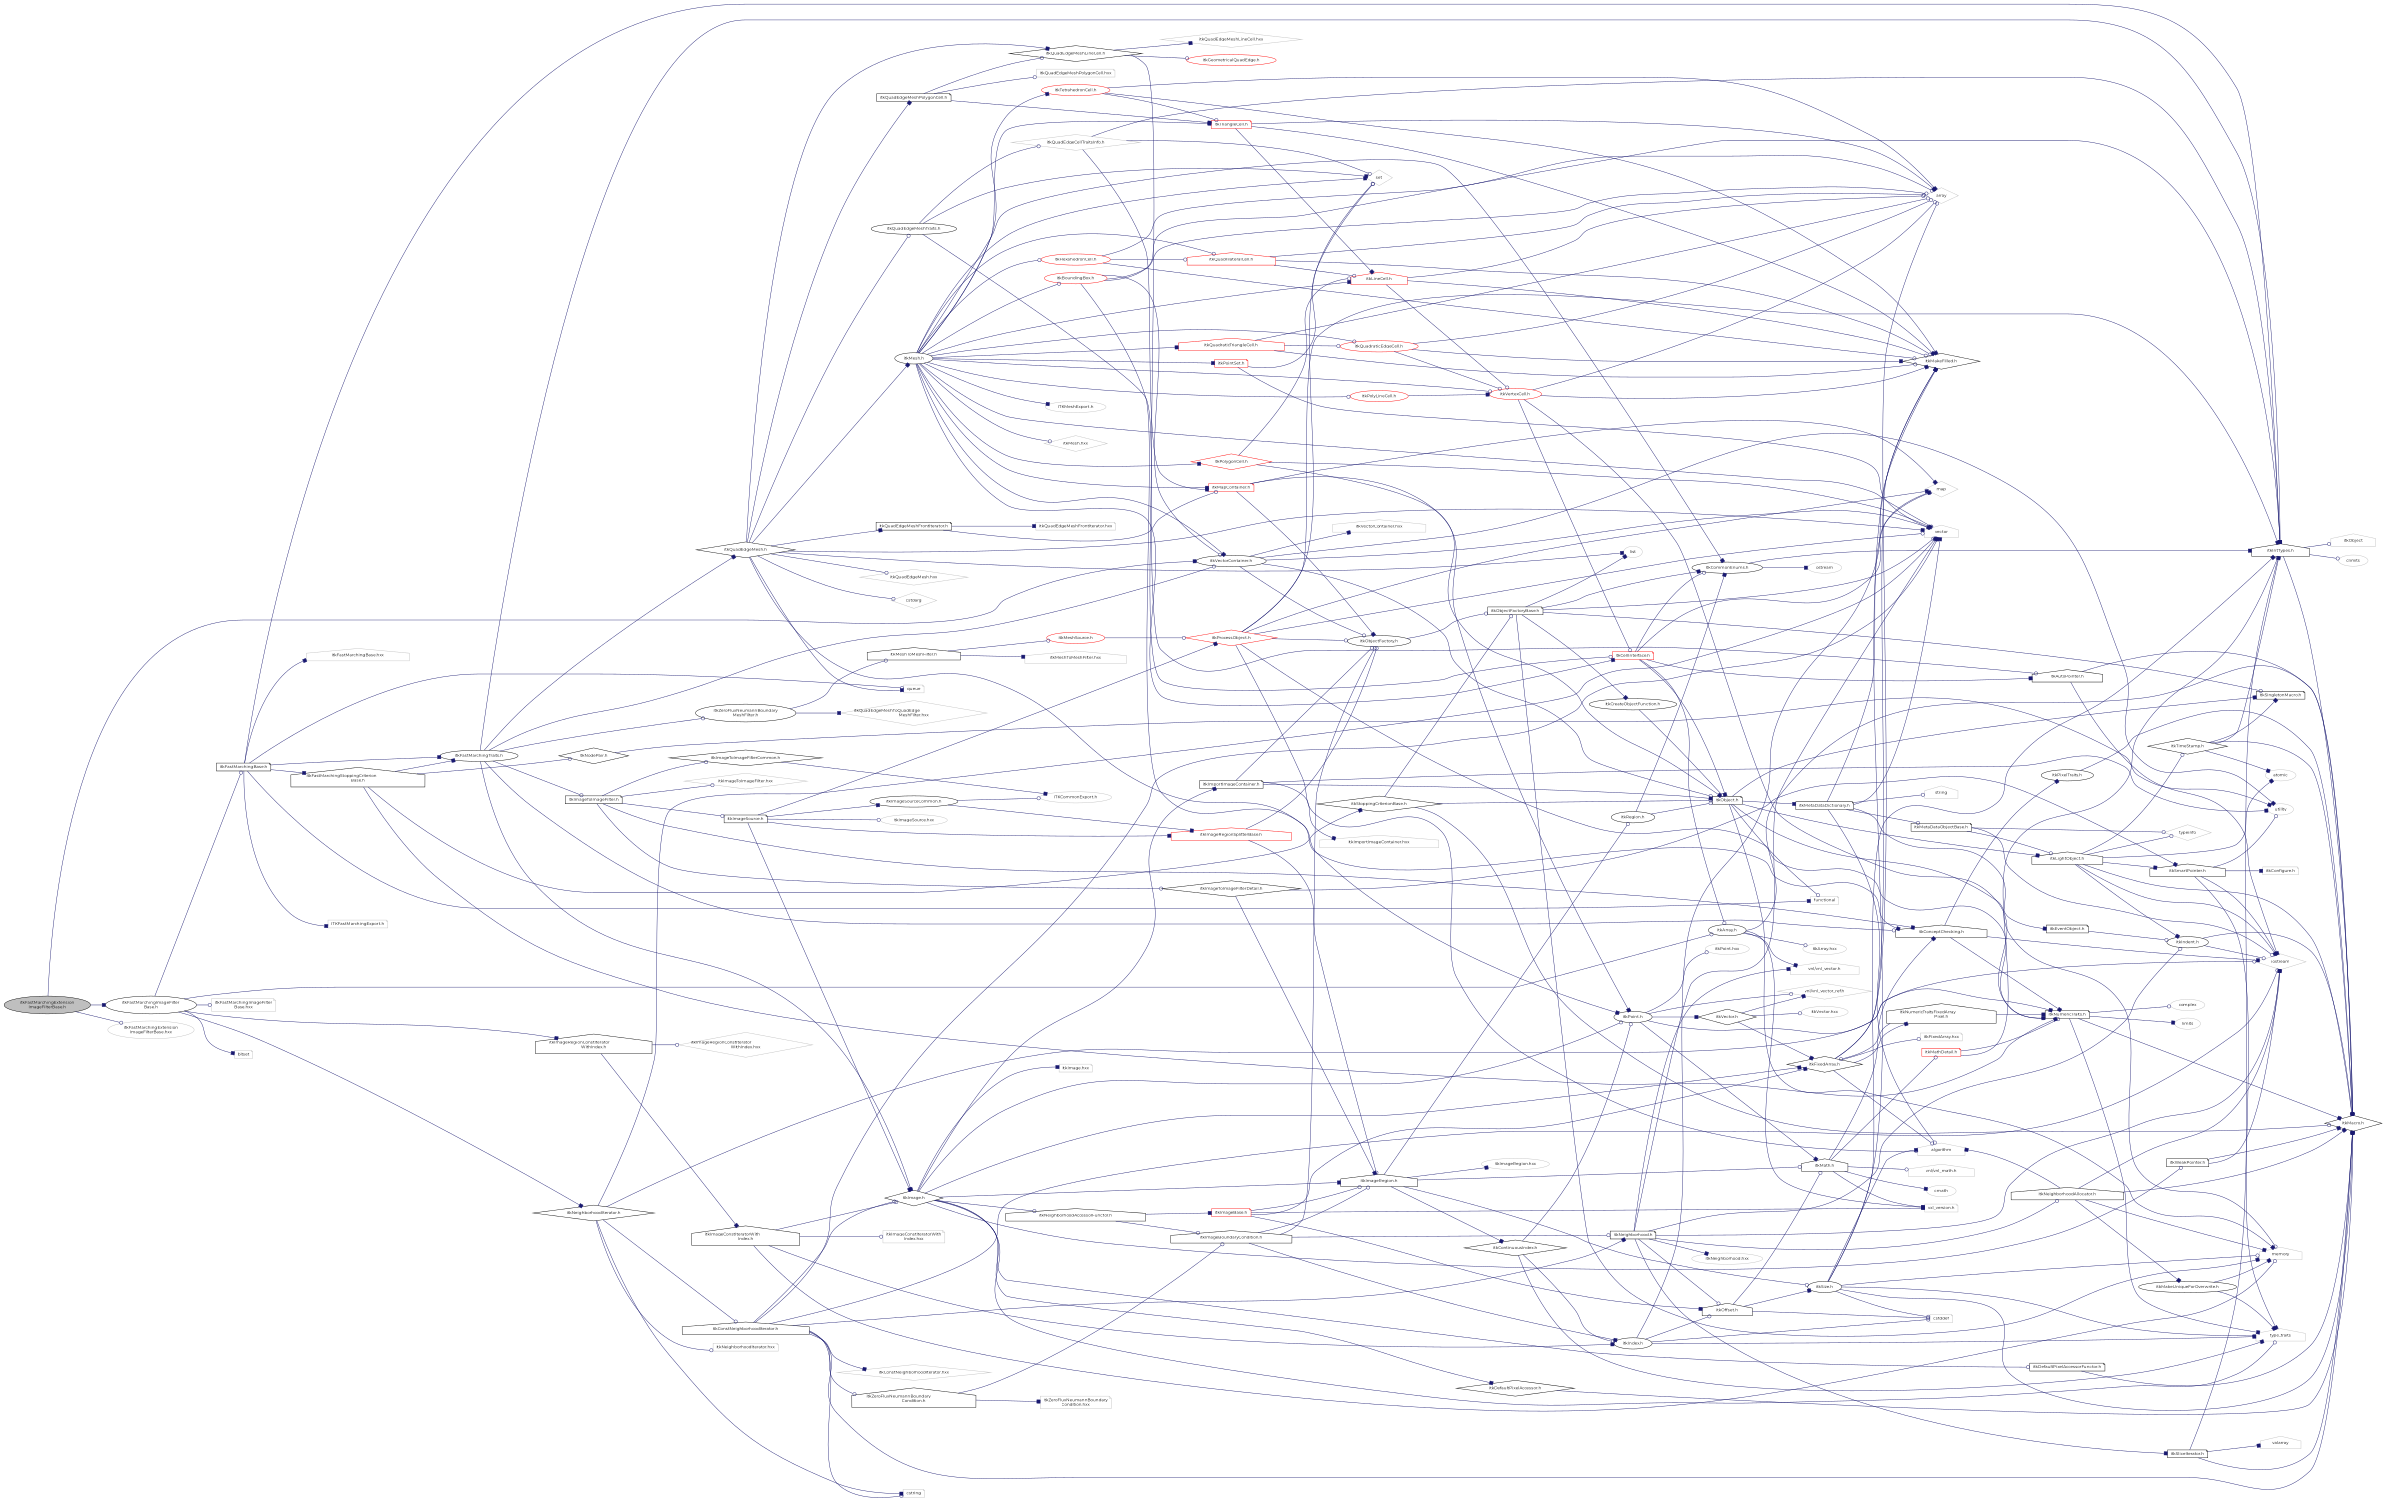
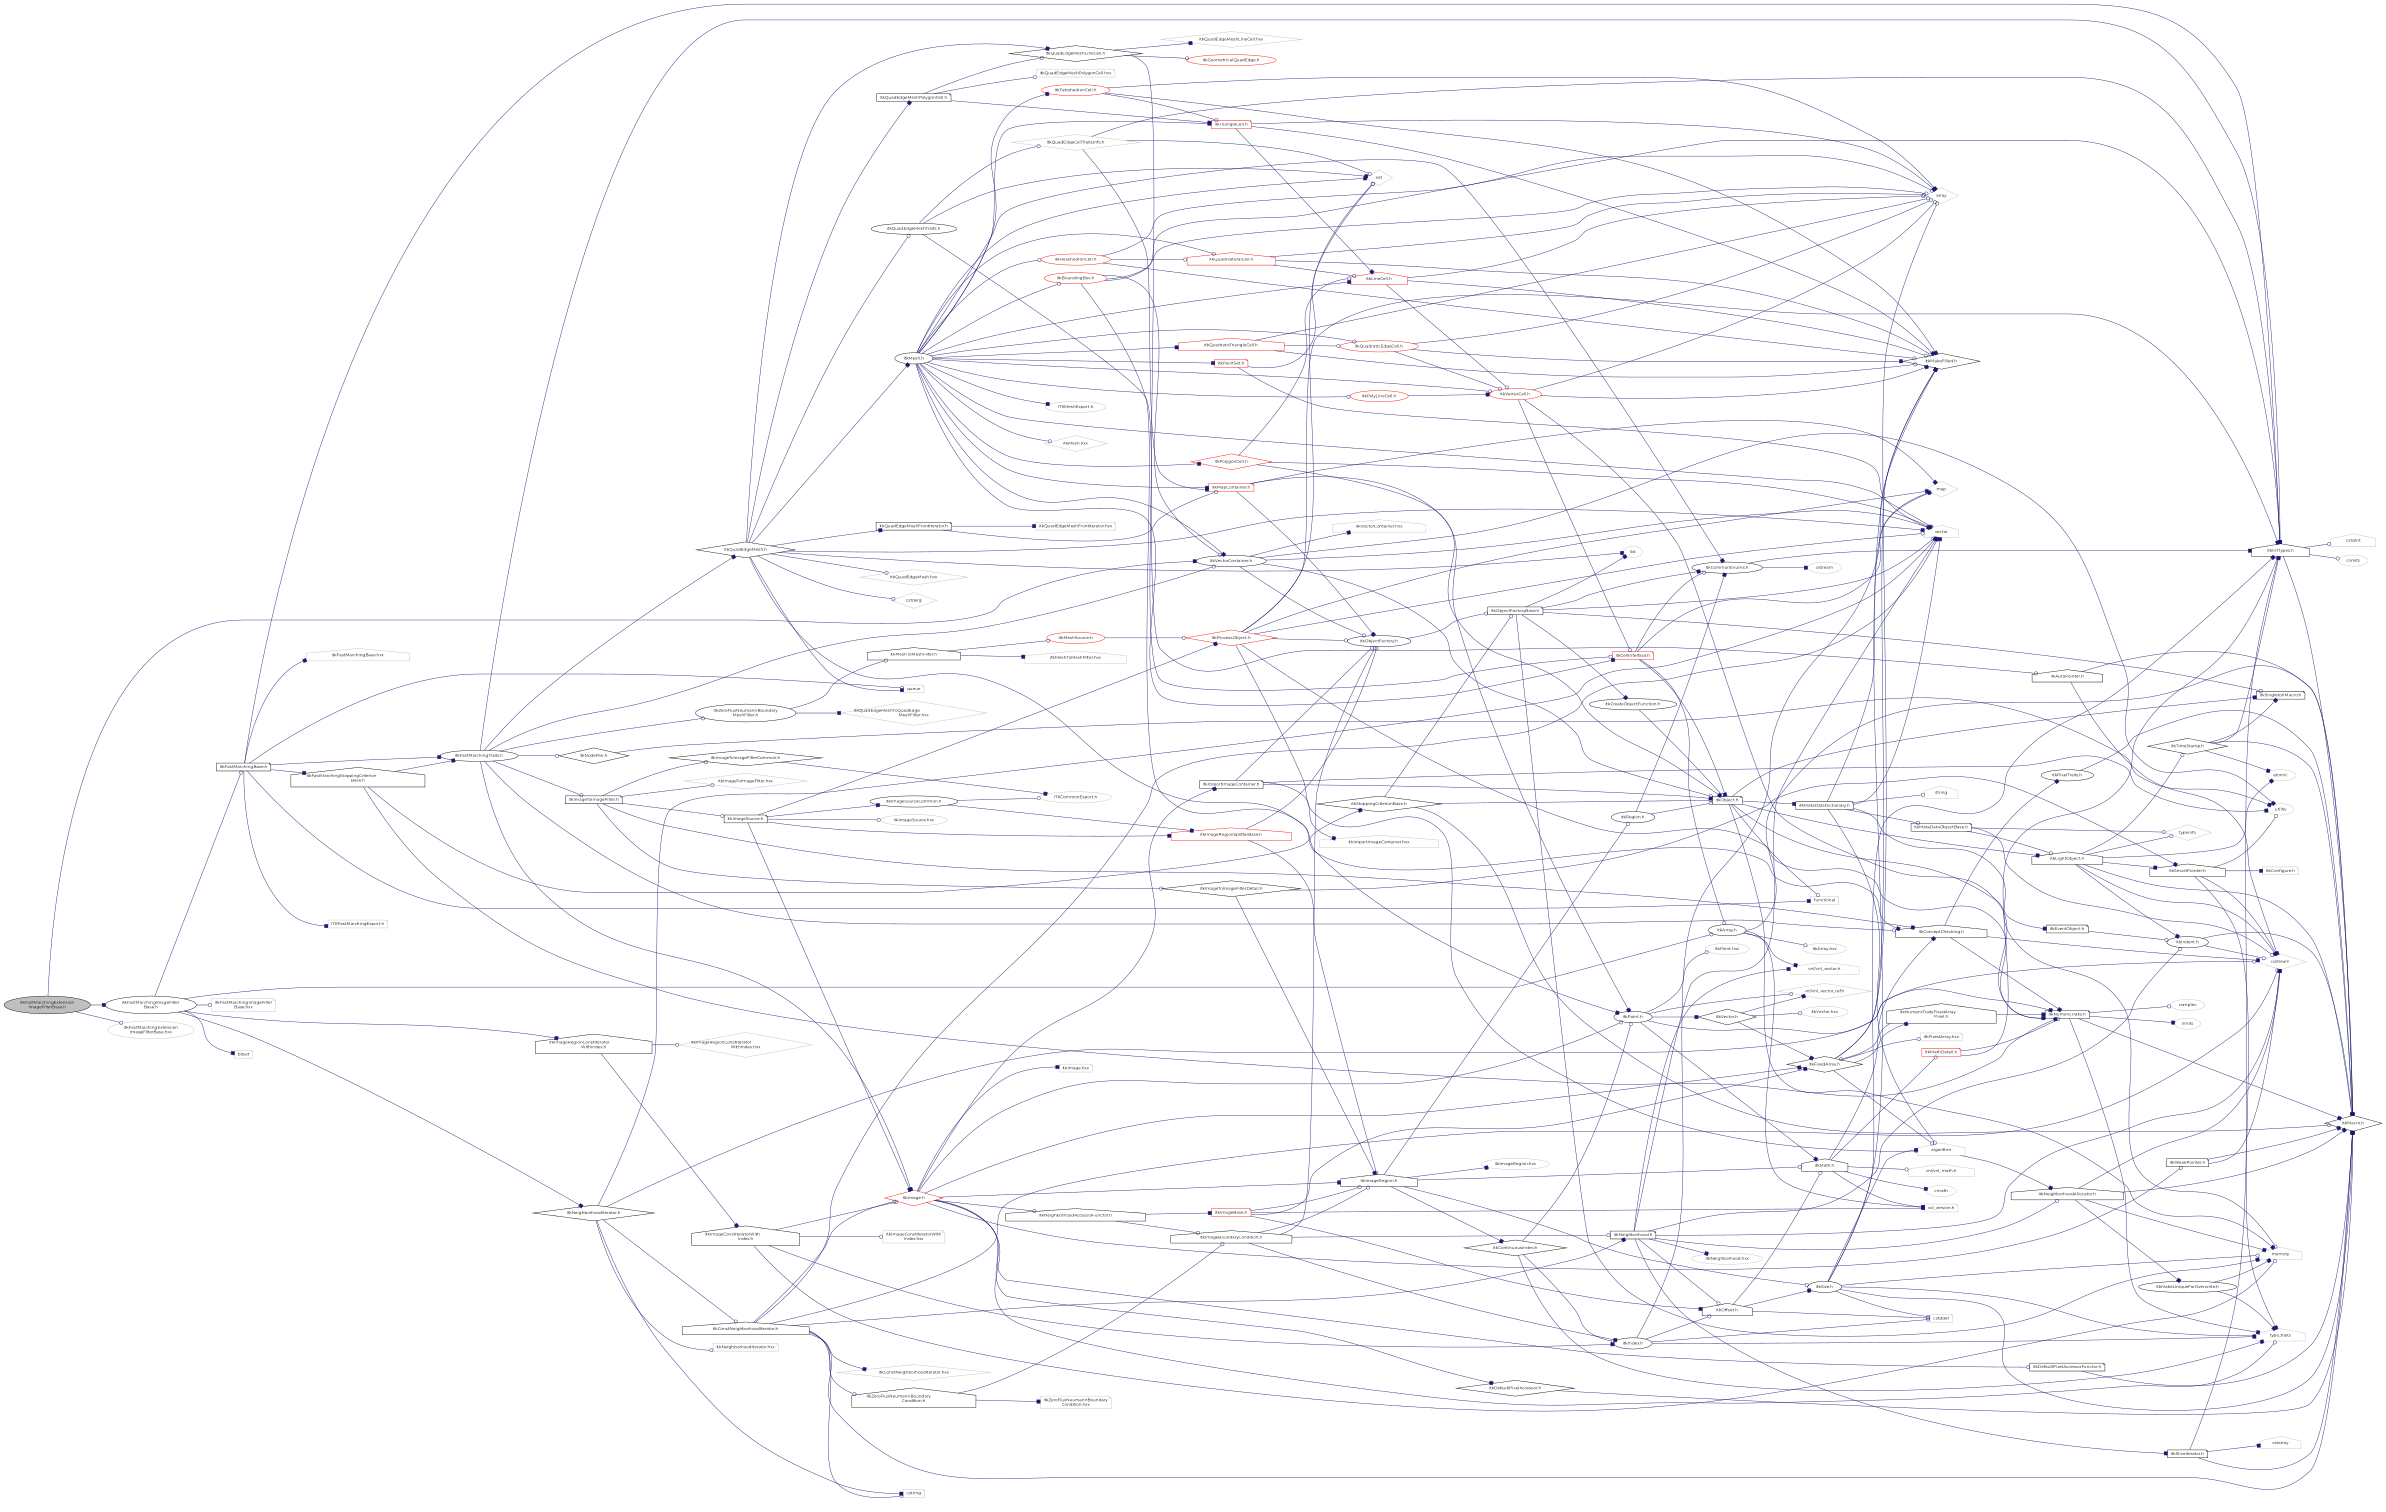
(2353, 541) -> (2353, 541)
(1837, 680) -> none
(496, 767) -> (537, 756)
(2016, 1164) -> (2006, 1167)
(914, 1198) -> (914, 1198)
